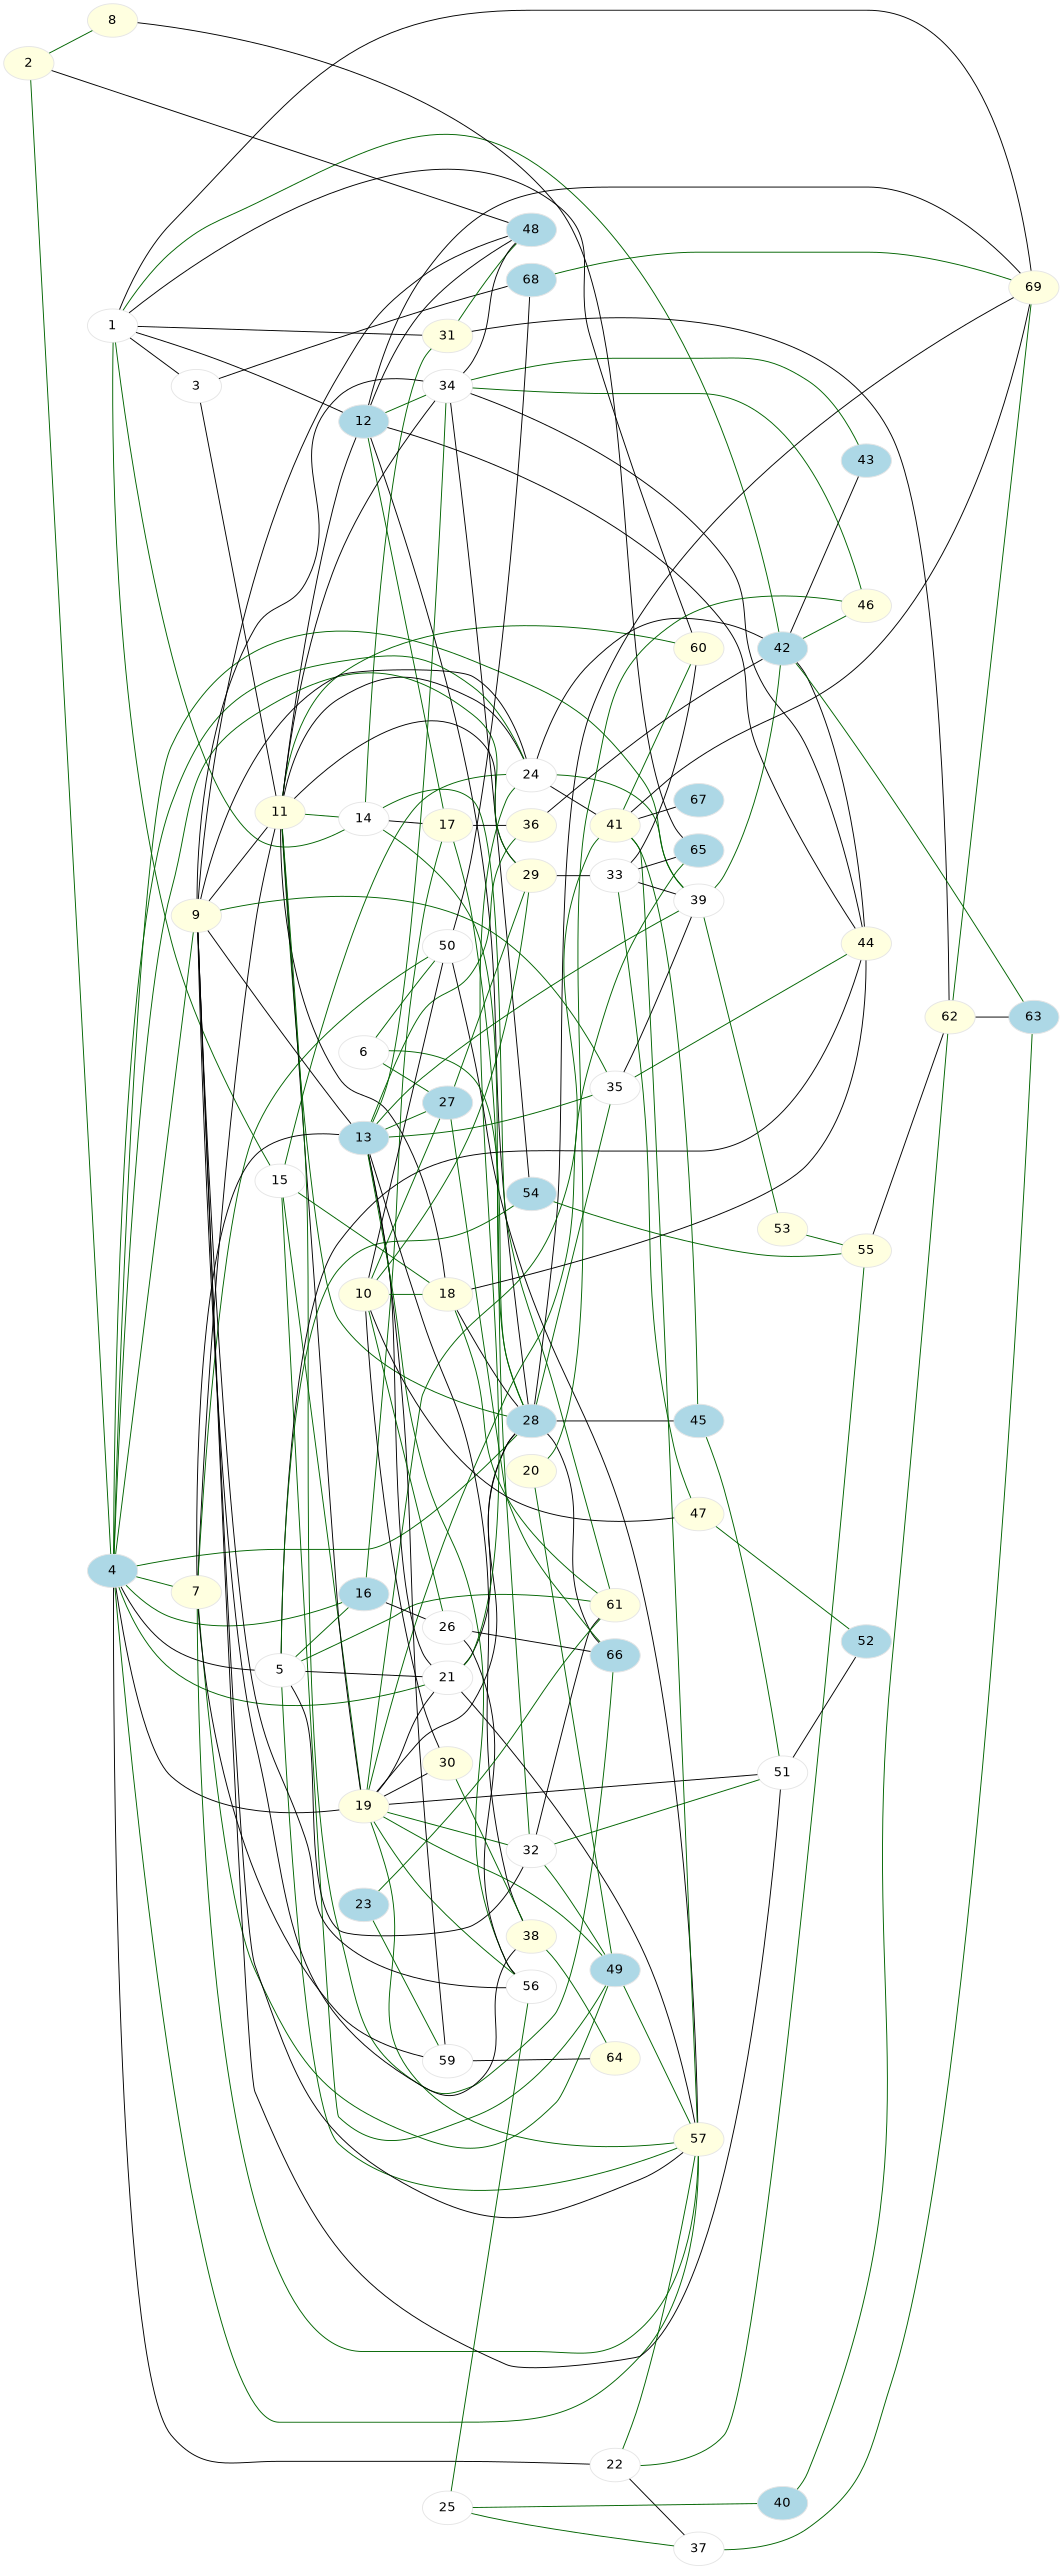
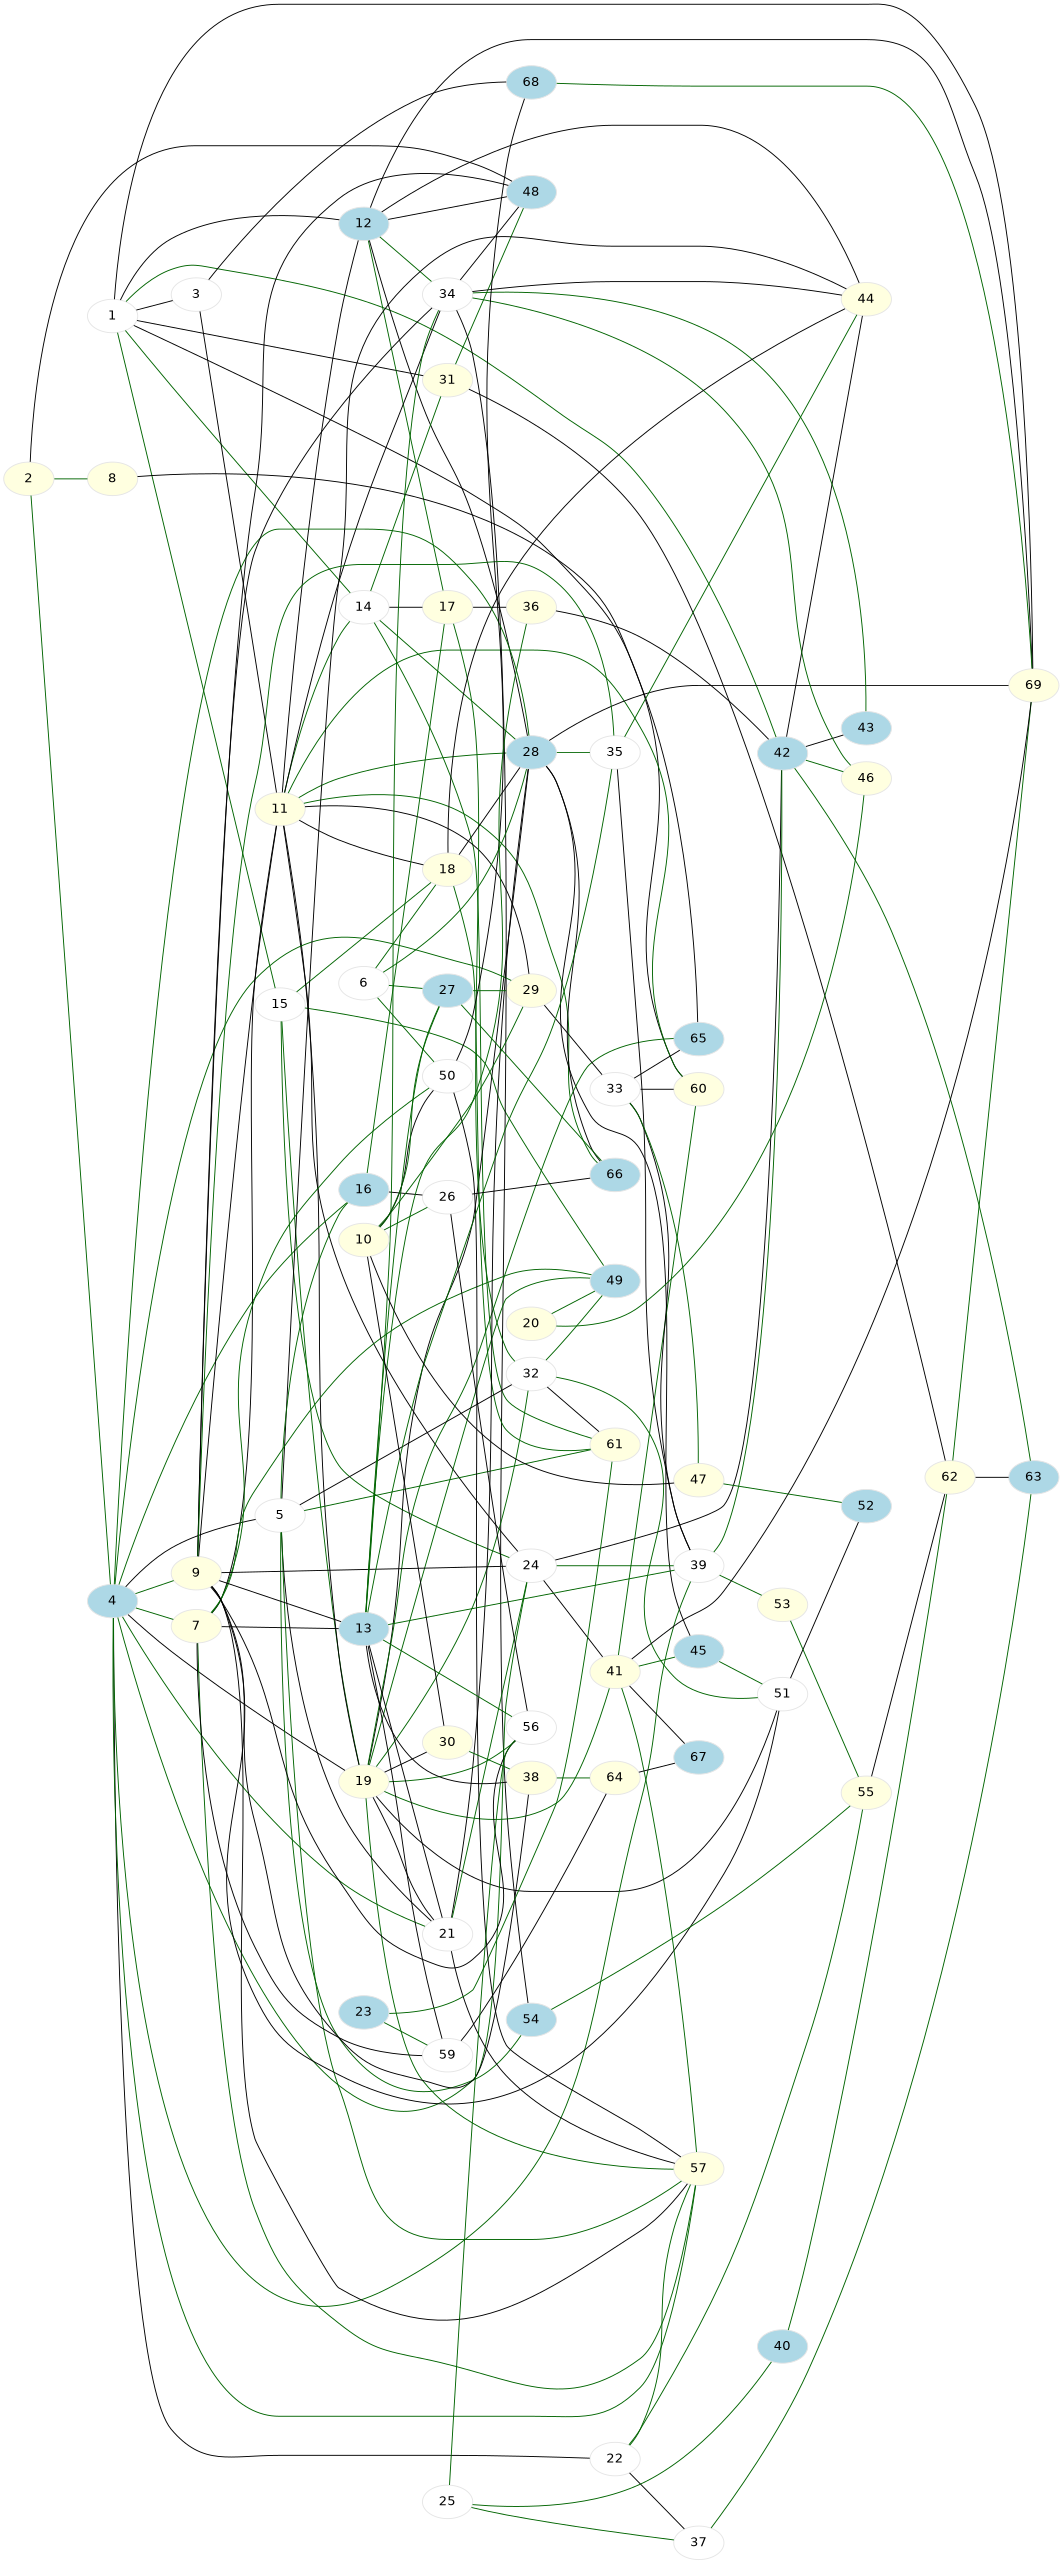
(406, 1294) -> (409, 922)
none -> (657, 1768)
(657, 2055) -> none
